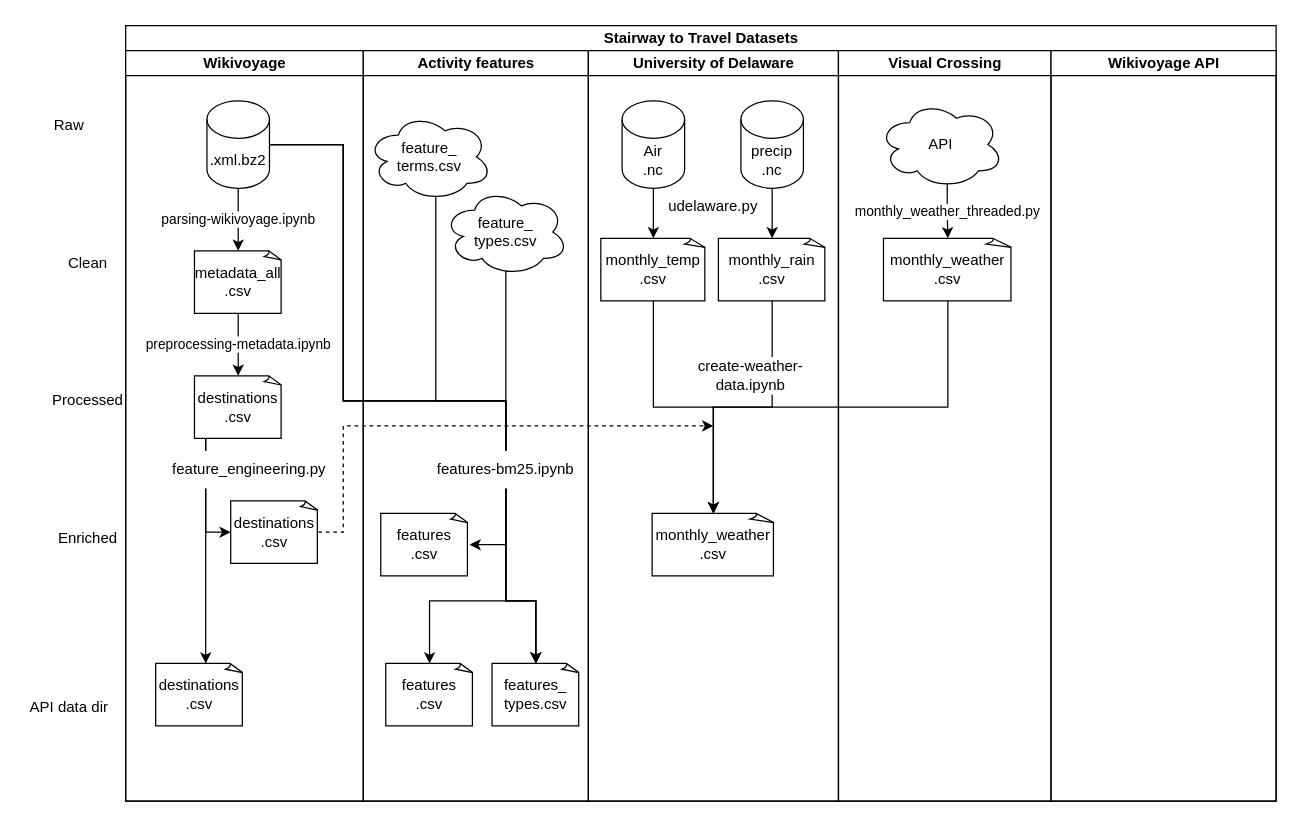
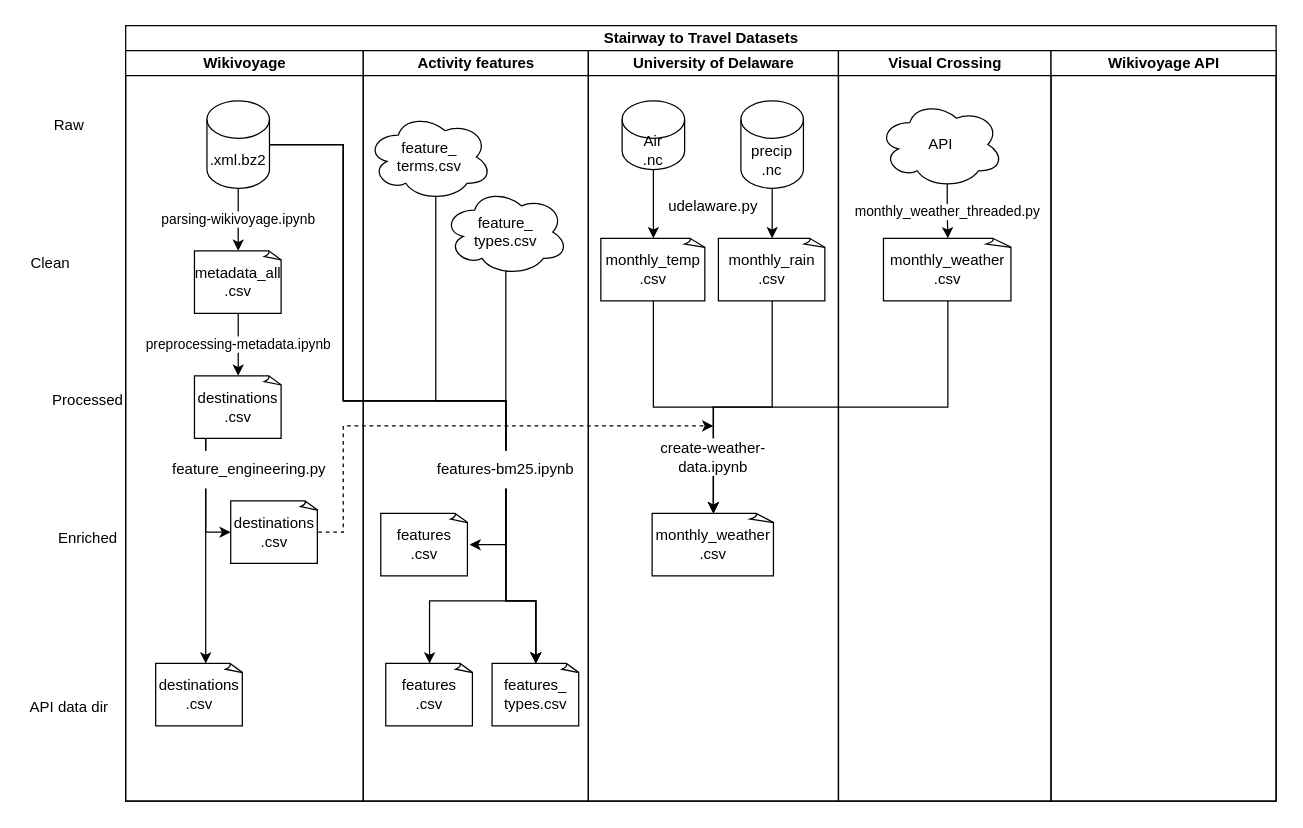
(653, 144) -> (653, 135)
(88, 263) -> (51, 263)
(751, 376) -> (713, 457)
